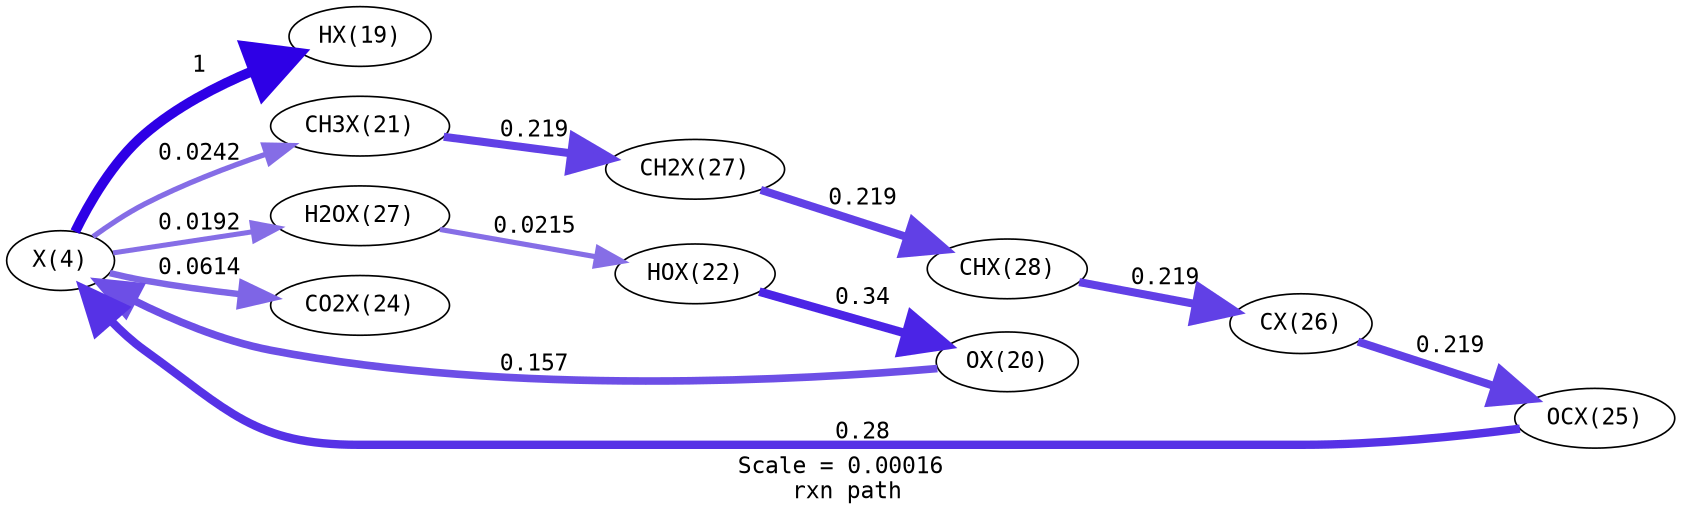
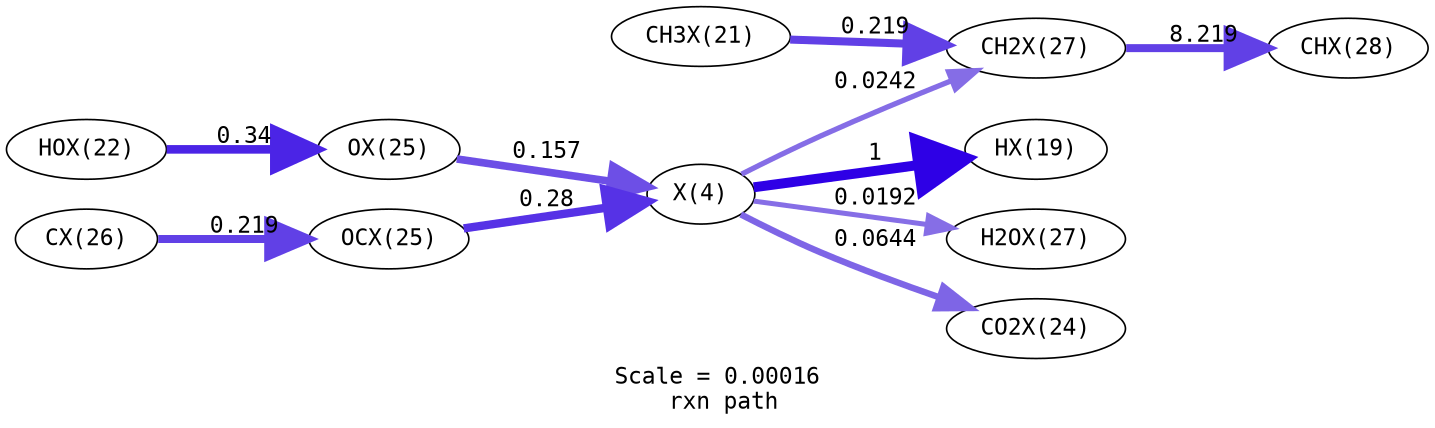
(177, 189) -> (846, 125)
(856, 198) -> (1197, 36)
(518, 243) -> none
(193, 268) -> (868, 240)
(1138, 293) -> none
(1007, 362) -> (389, 149)
